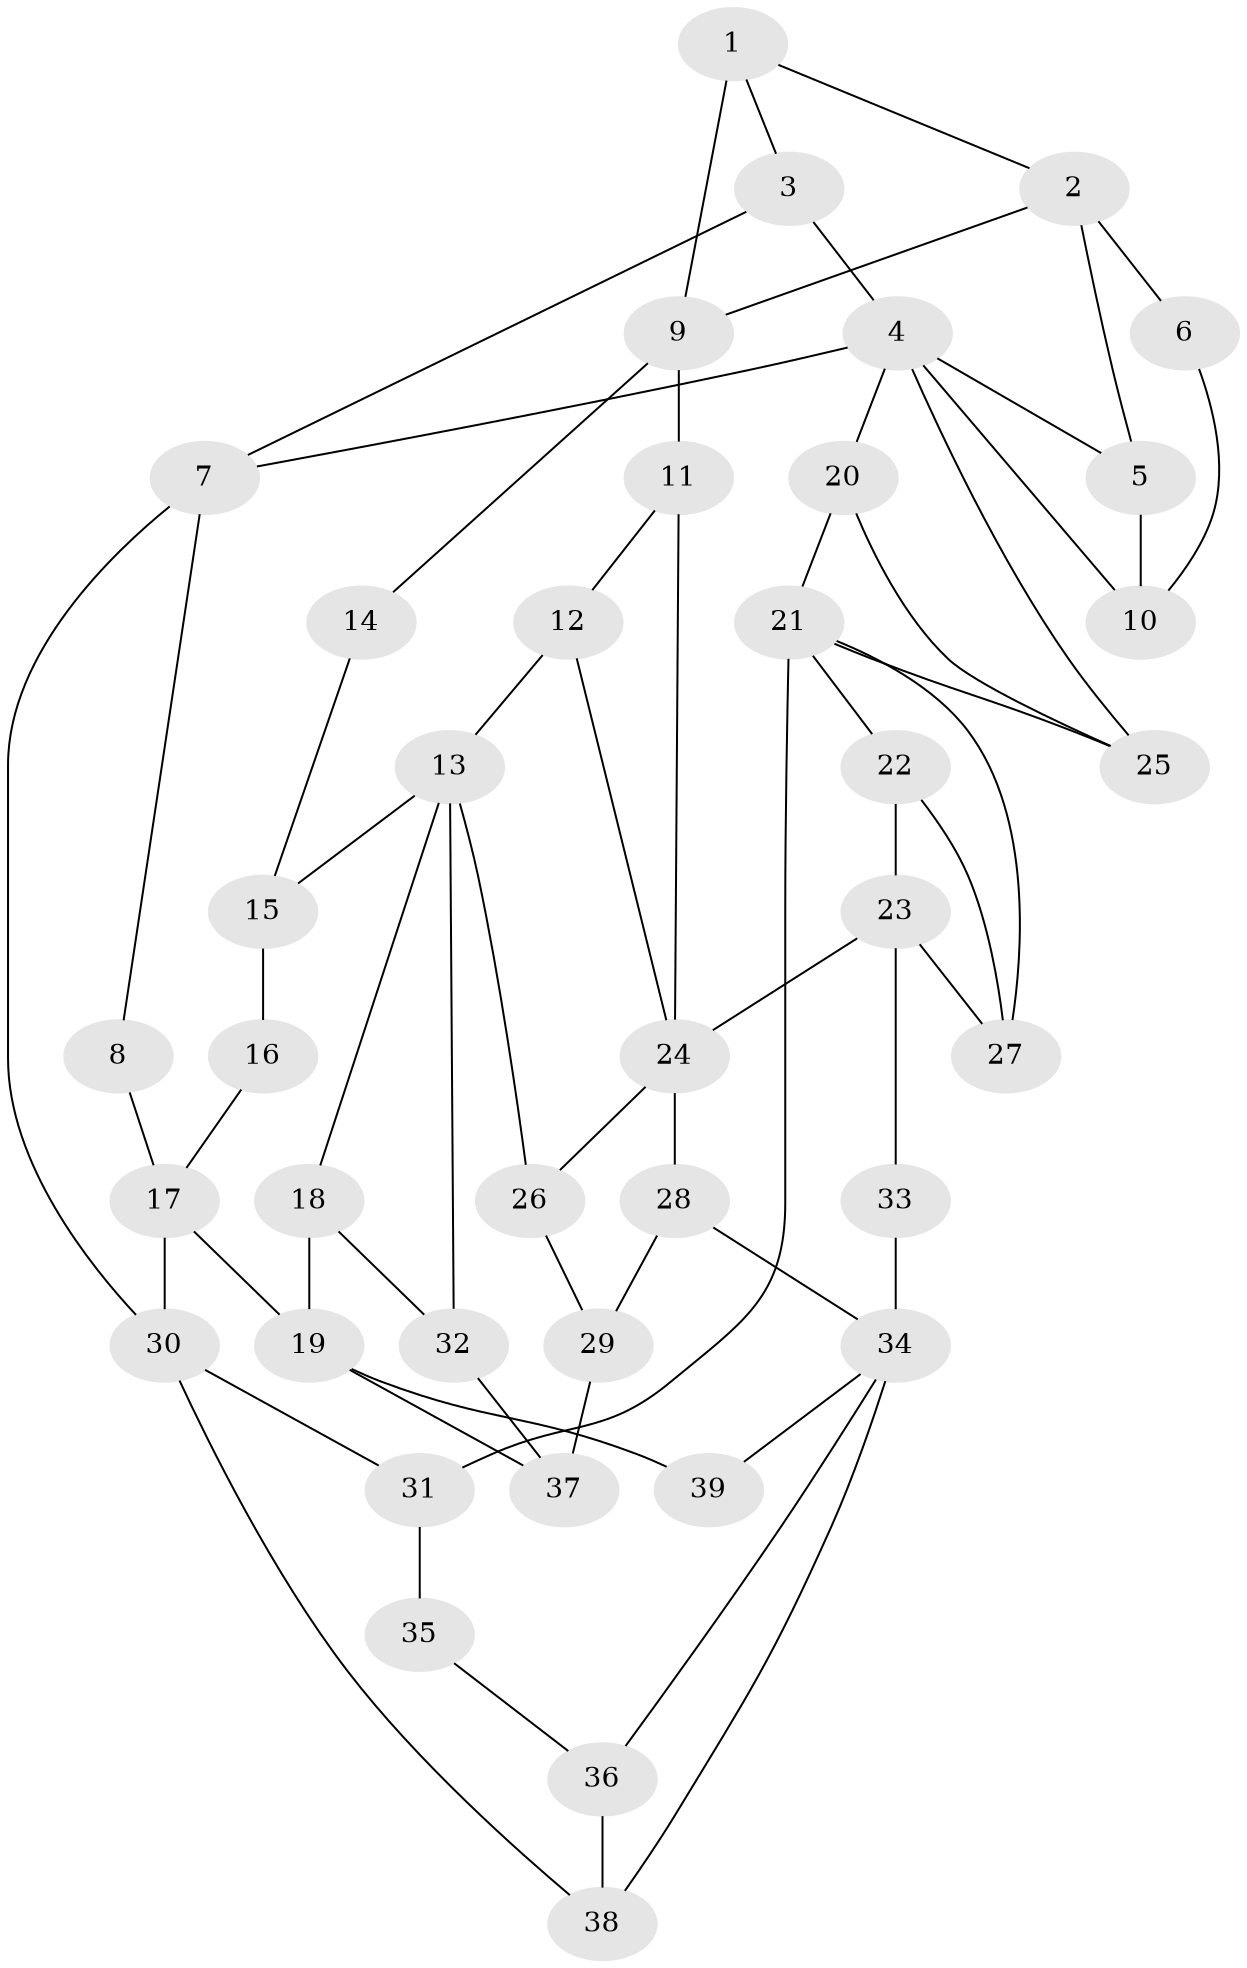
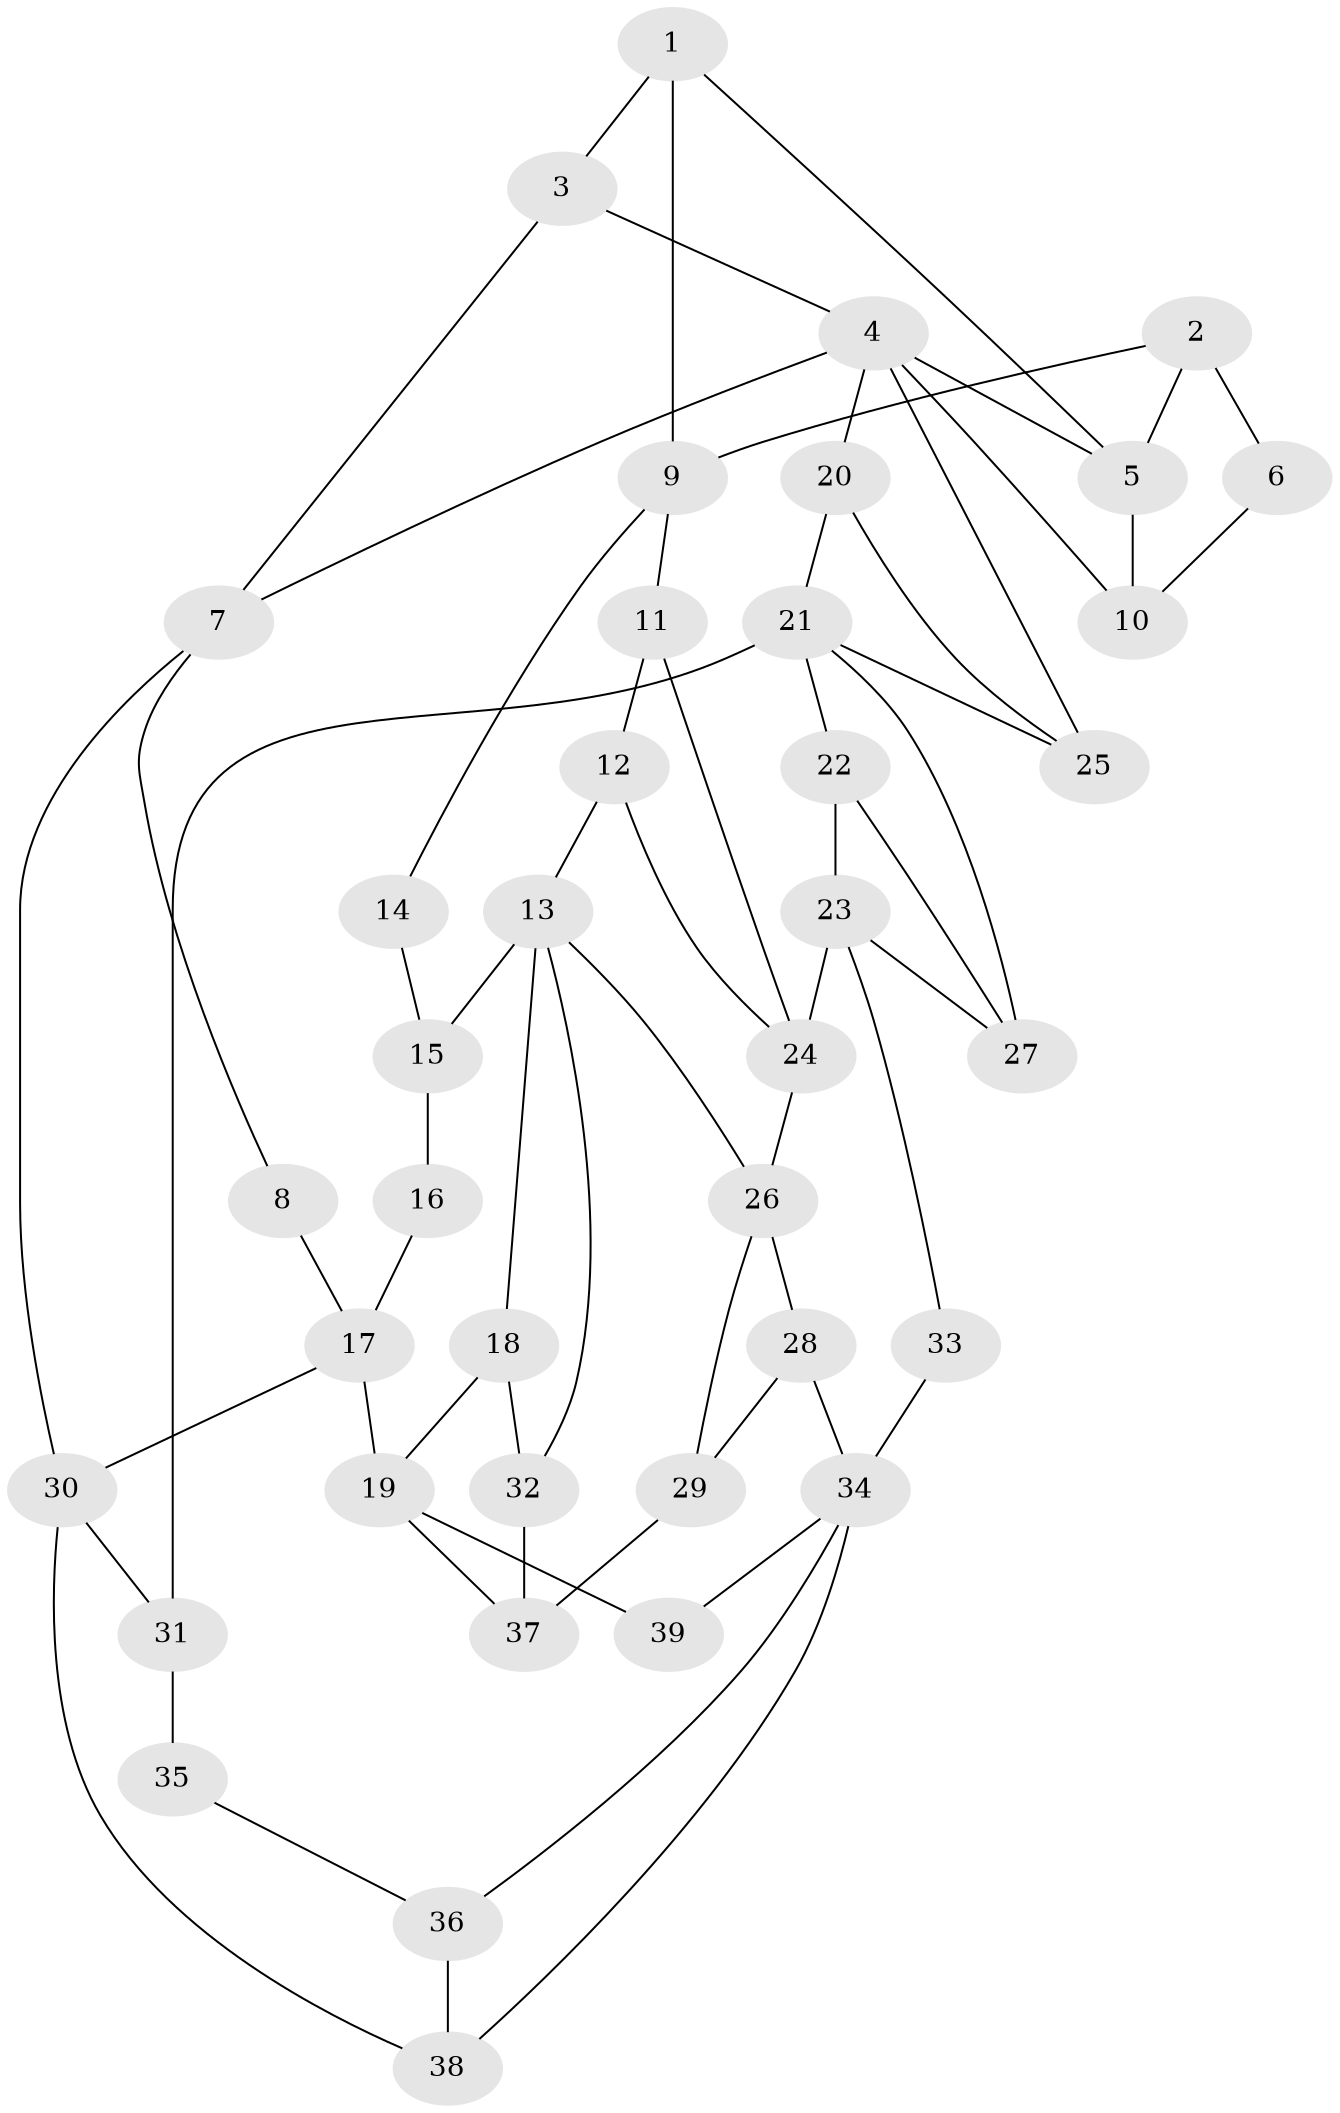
(904, 117) -> (905, 259)
(675, 1129) -> (782, 1273)
